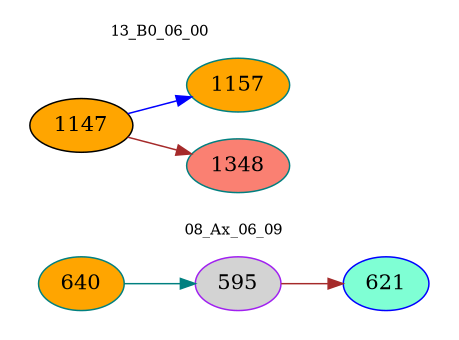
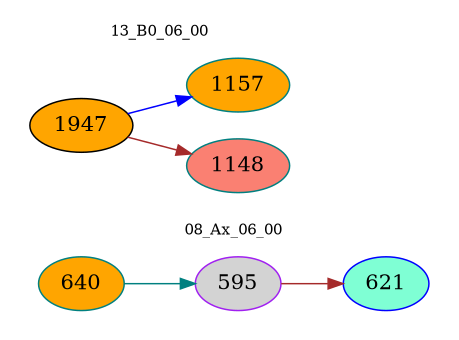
(81, 125) -> (81, 125)
(238, 166) -> (238, 166)
(234, 231) -> (234, 231)
